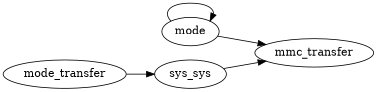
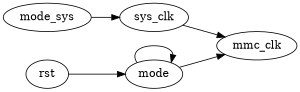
(314, 53) -> (257, 46)
none -> (47, 74)
(65, 74) -> (47, 17)
(191, 74) -> (154, 17)
